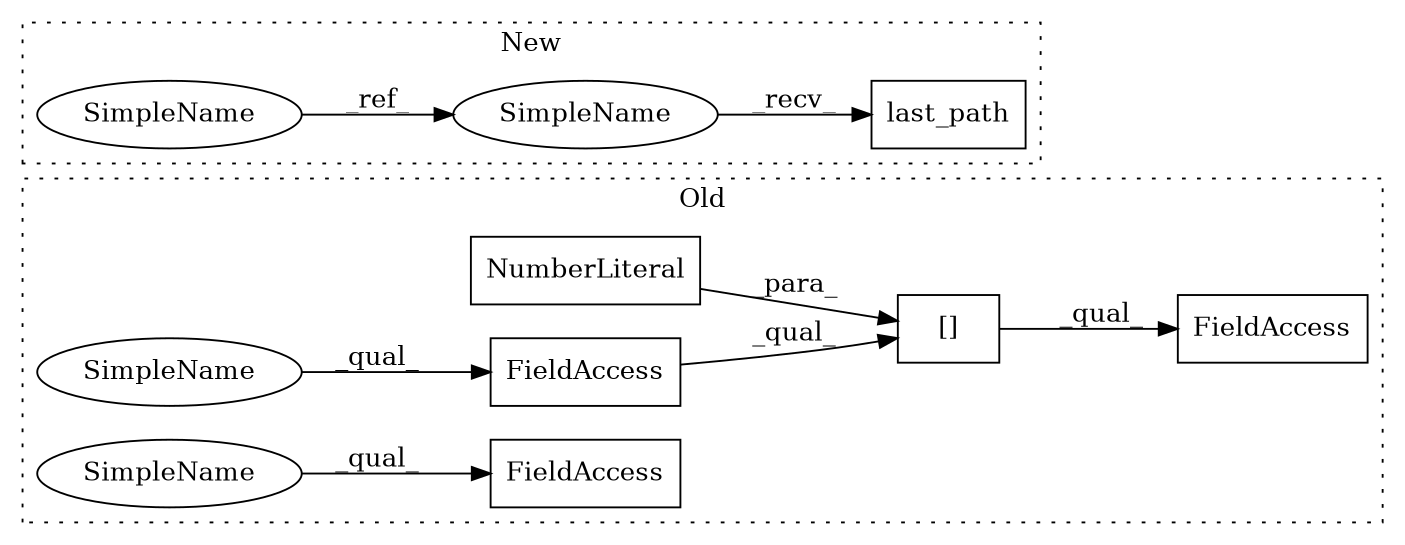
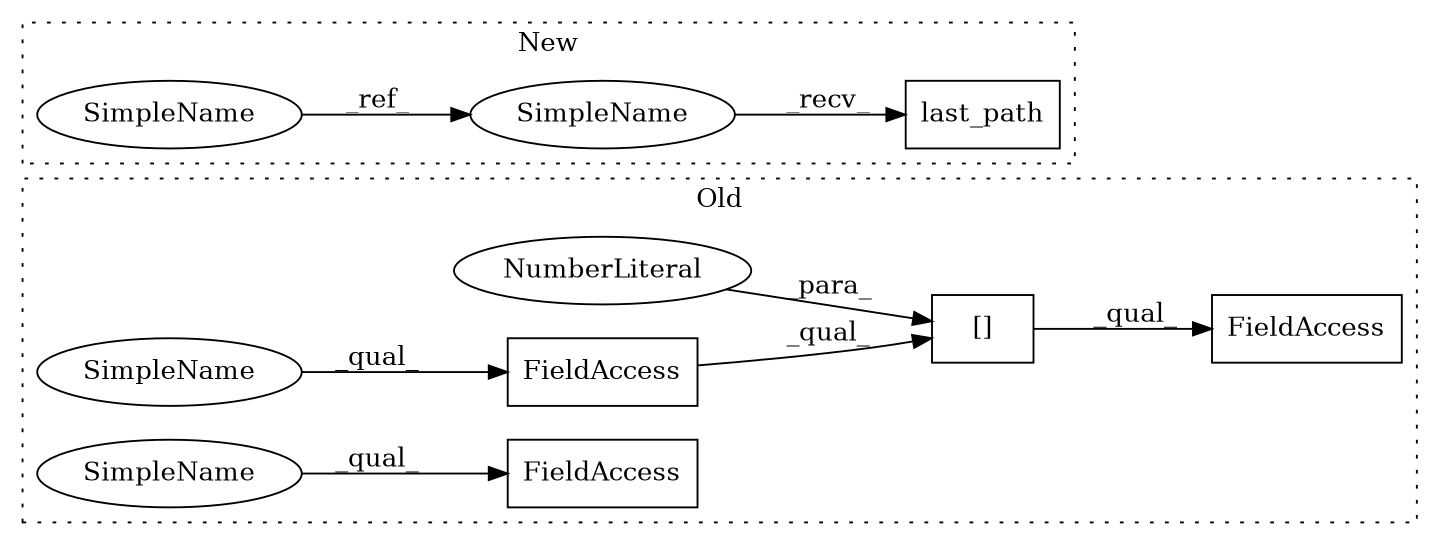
(586, 271) -> (603, 271)
